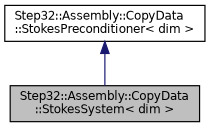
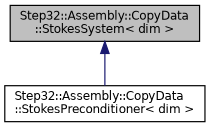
(105, 70) -> (105, 70)
